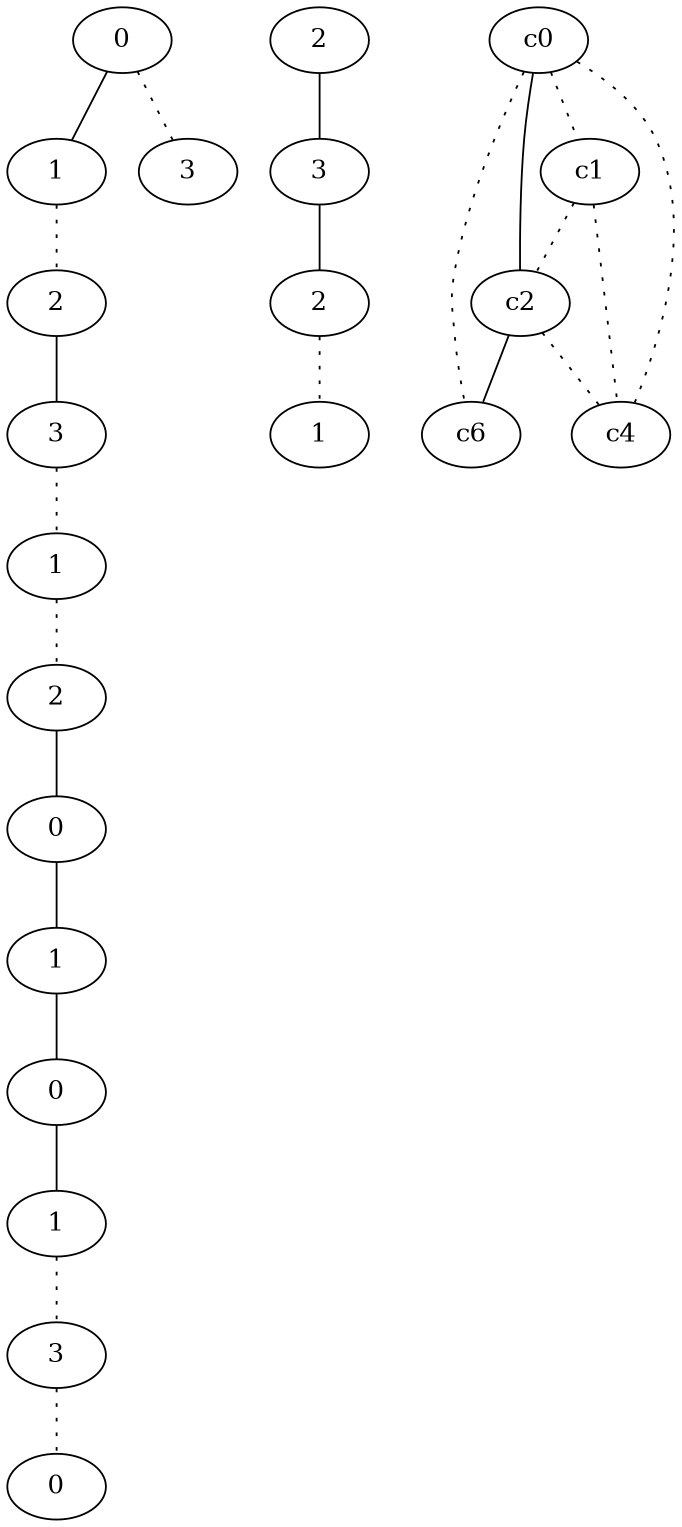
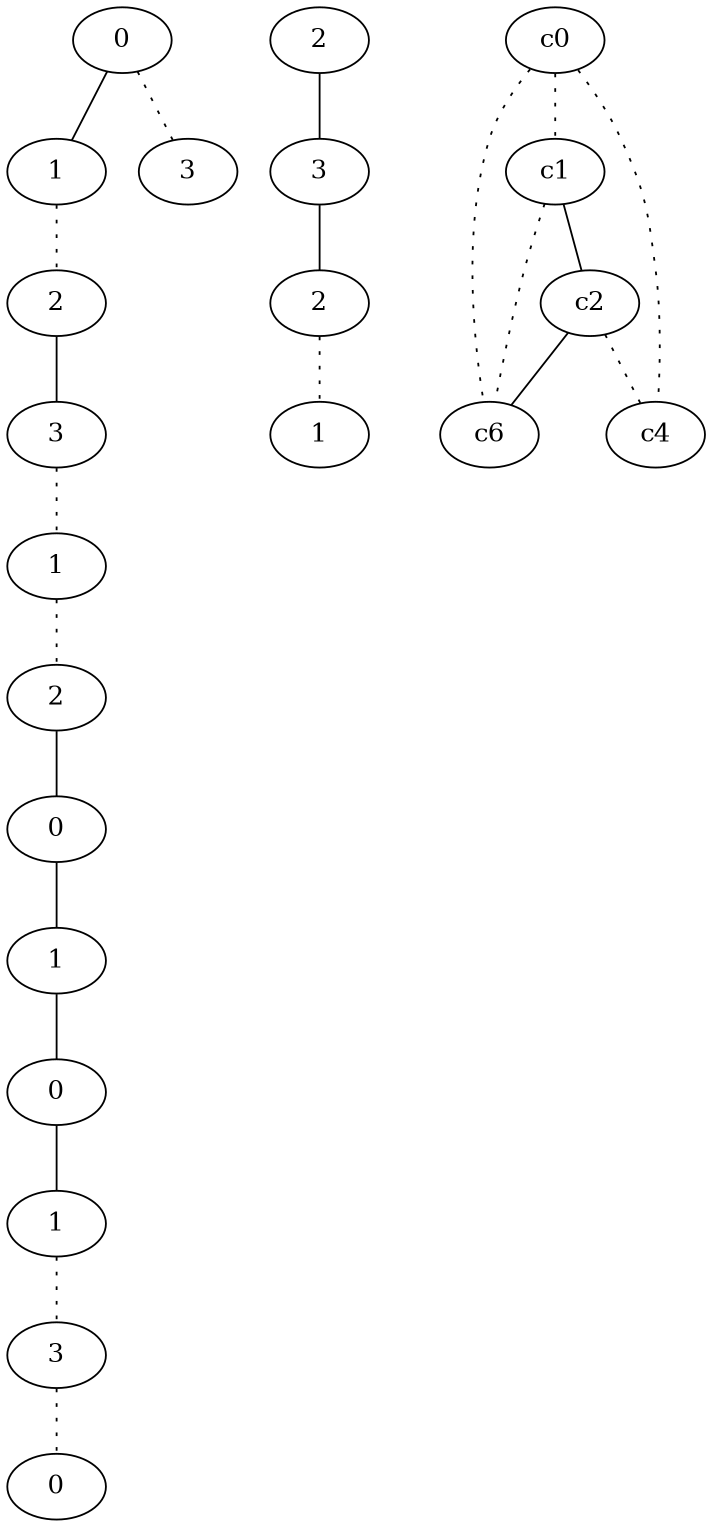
(522, 171) -> none
(555, 238) -> (573, 238)
(605, 303) -> (516, 302)
